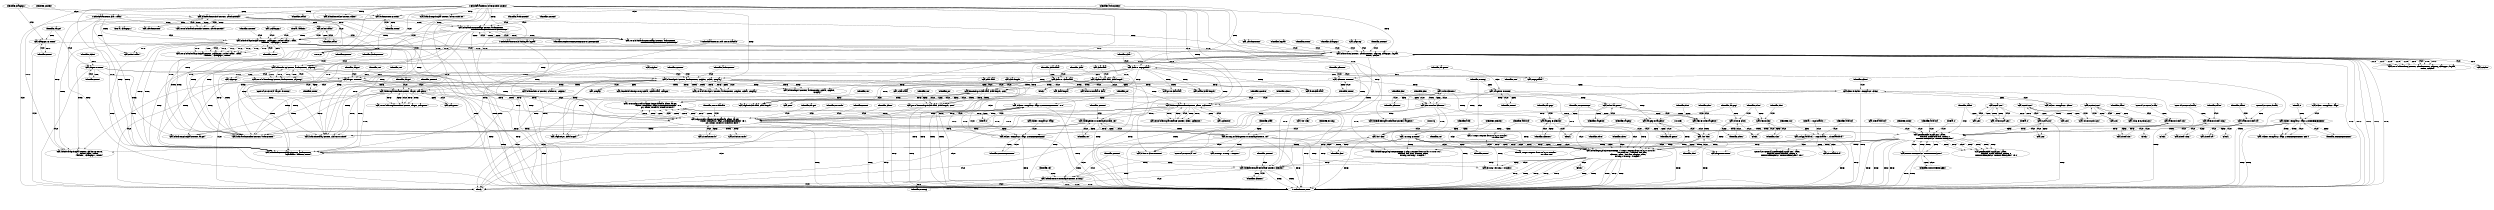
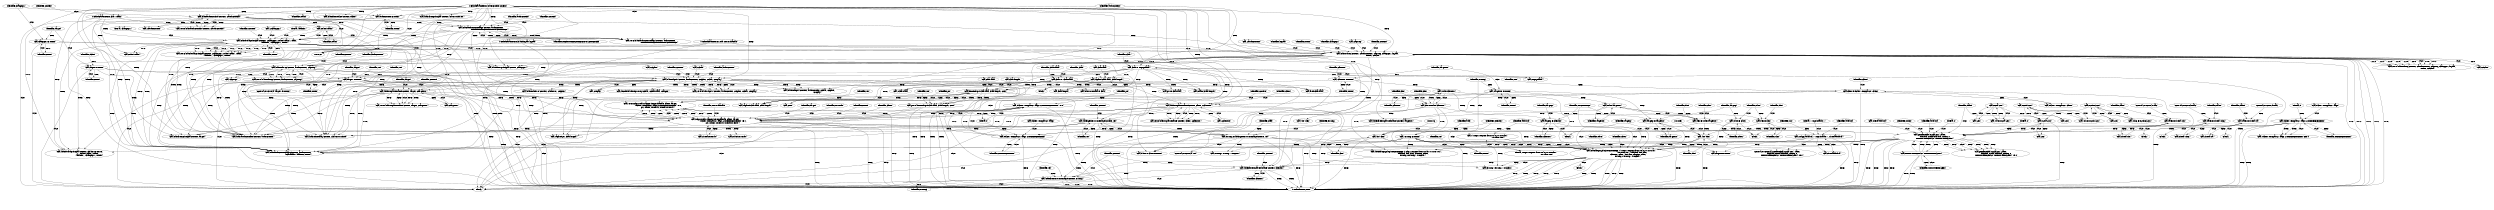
none -> (149, 10)
none -> (1113, 13)
(414, 35) -> (414, 35)
none -> (507, 68)
none -> (698, 68)
(561, 98) -> (561, 98)
(1084, 163) -> (1084, 163)
